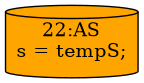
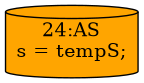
(72, 42) -> (72, 42)
